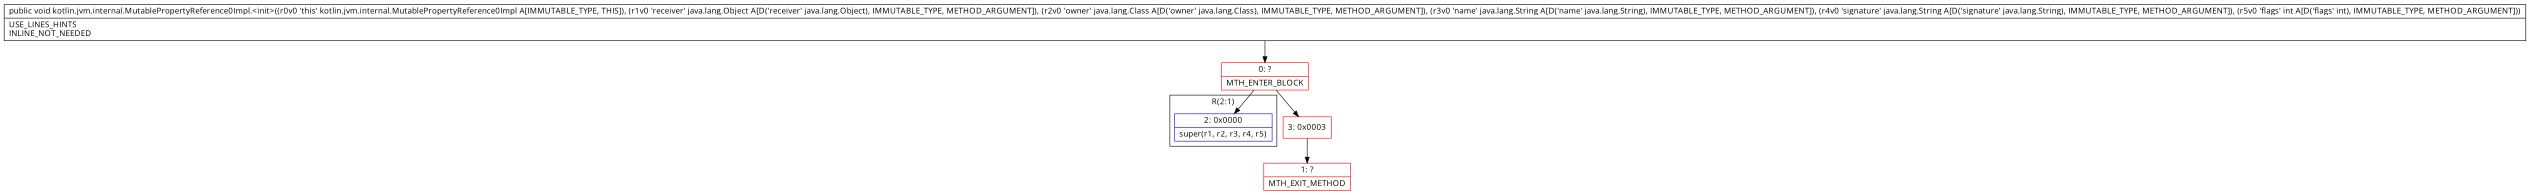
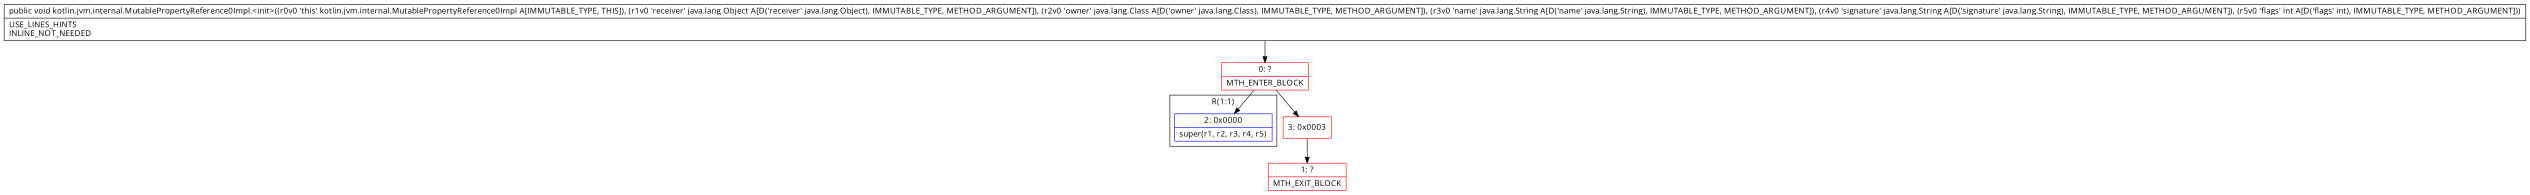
(1223, 102) -> (1223, 102)
(1307, 183) -> (1307, 183)
